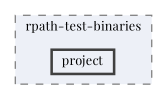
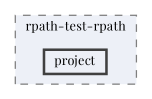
(84, 27) -> (76, 27)
